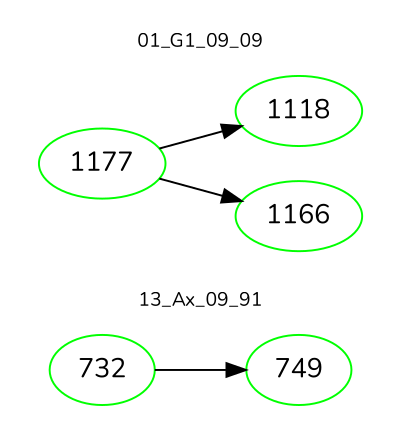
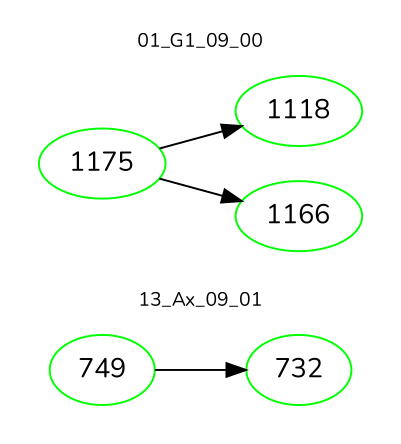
(201, 42) -> (201, 42)
(102, 164) -> (102, 164)
(201, 301) -> (201, 301)
(190, 370) -> (190, 370)
